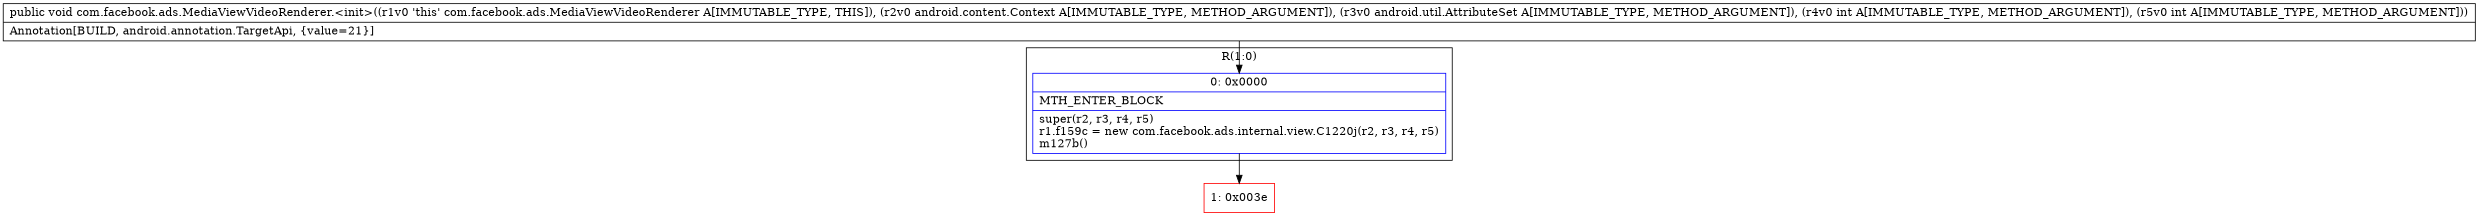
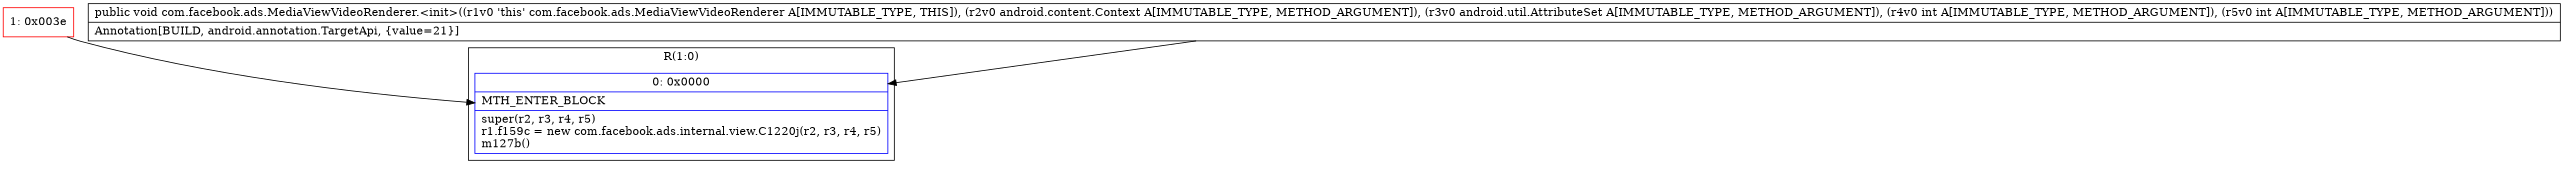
(1239, 165) -> (265, 79)
